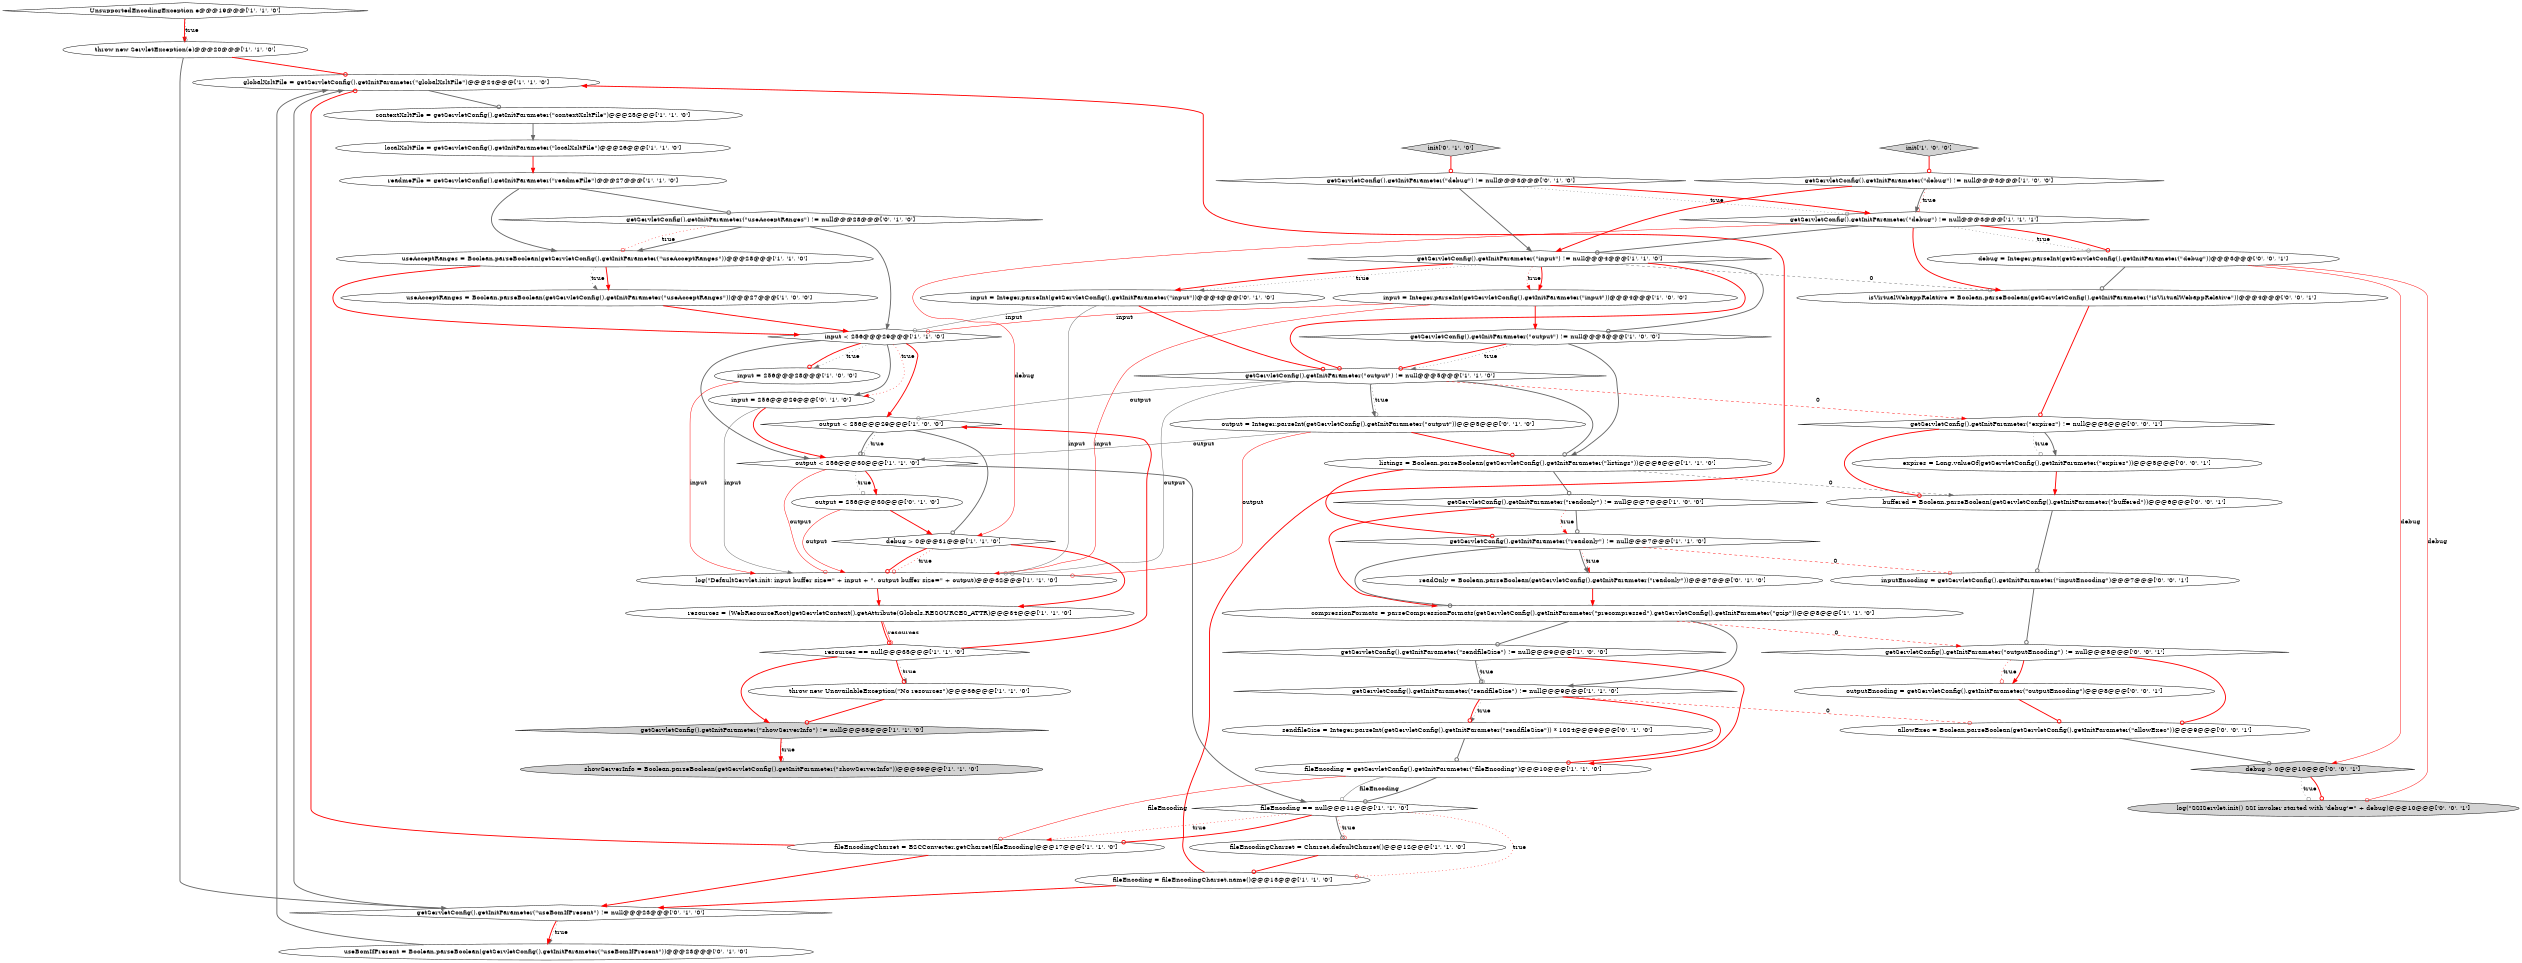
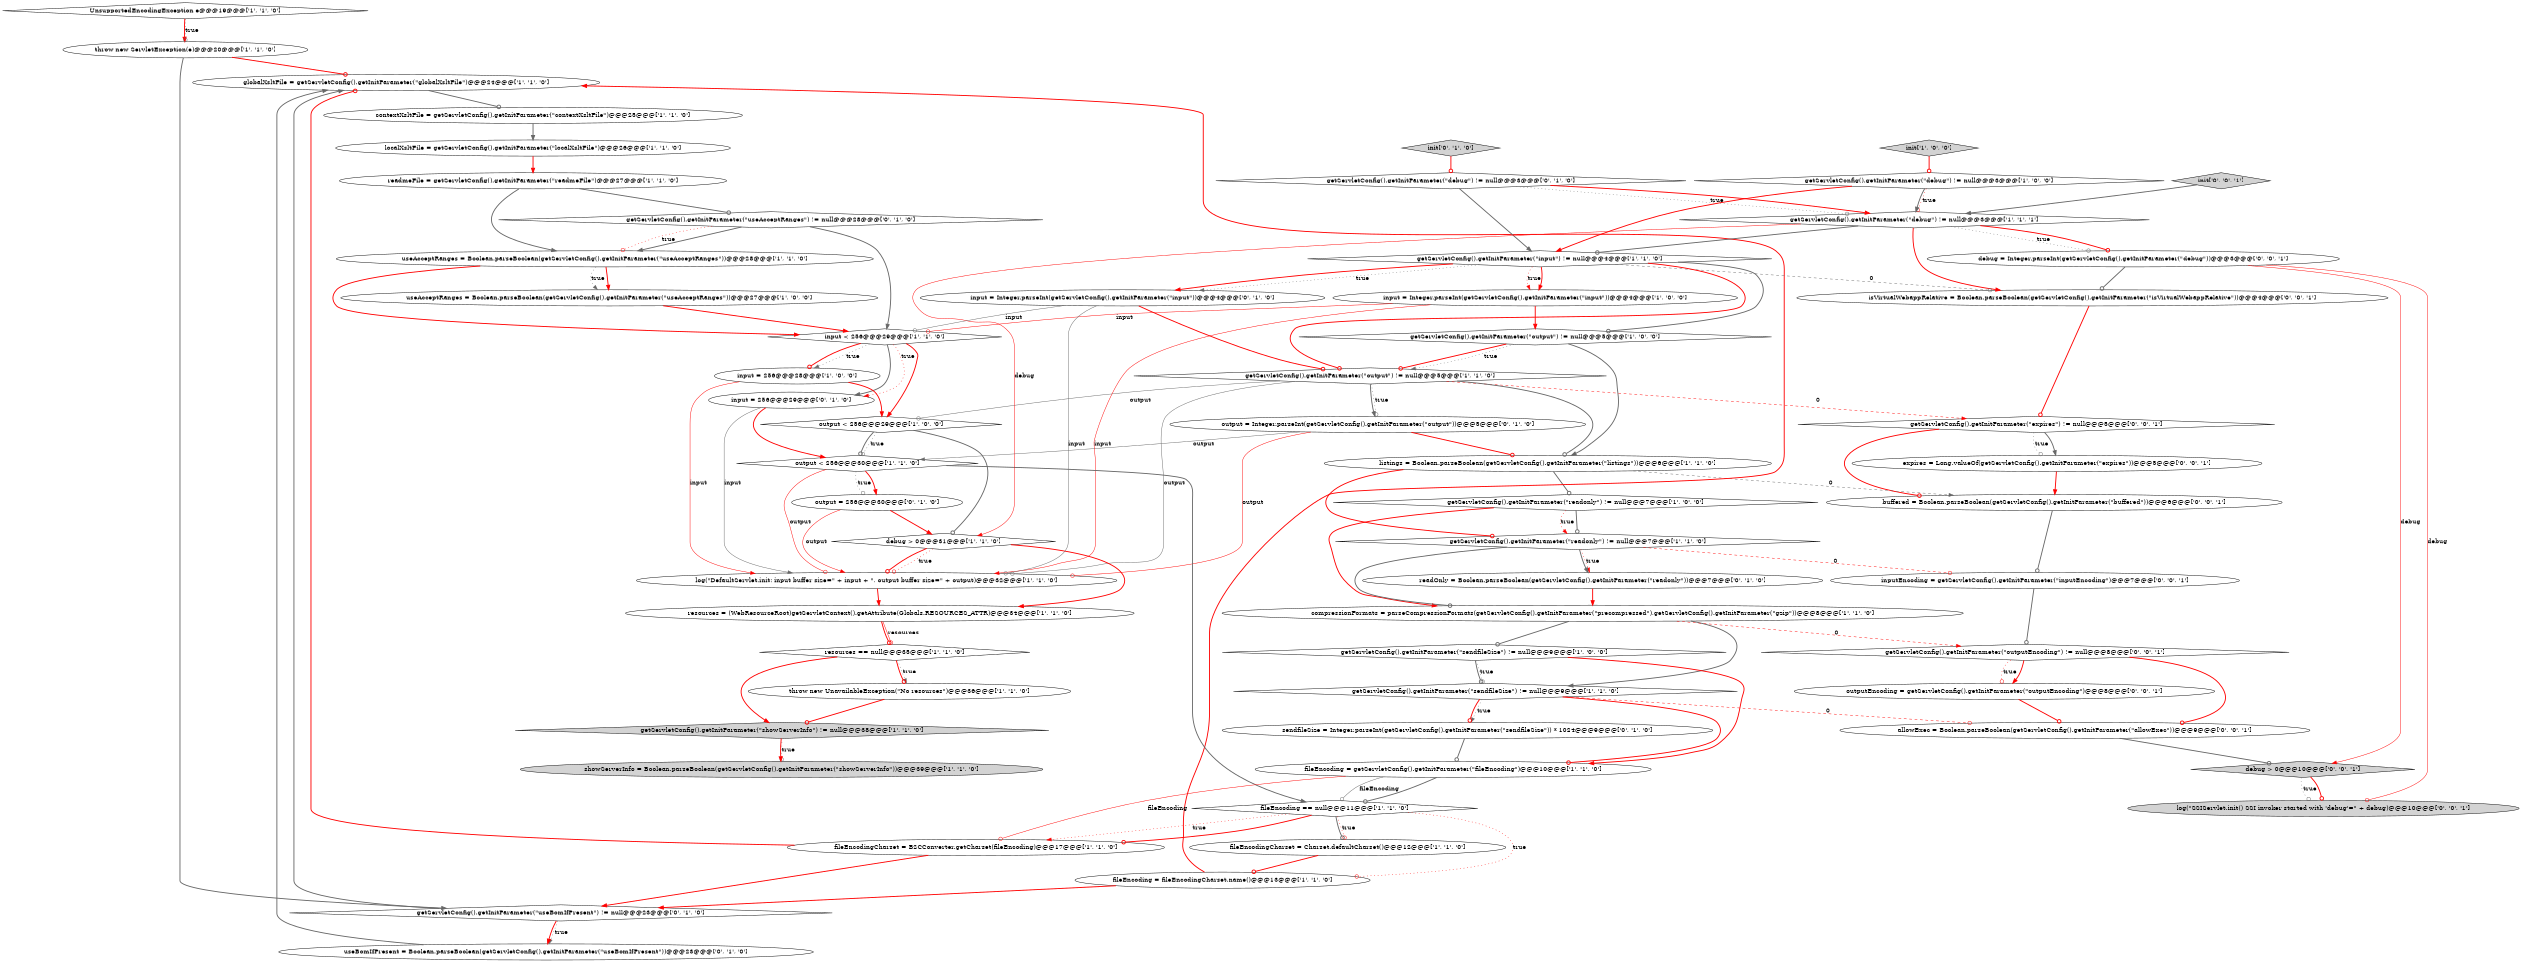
none -> (2221, 181)
(702, 385) -> none
(1147, 532) -> (870, 389)
